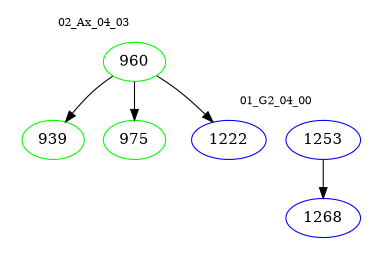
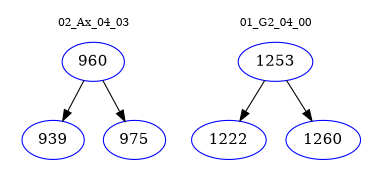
(135, 62) -> (93, 62)
(190, 100) -> (255, 96)
(53, 140) -> (53, 140)
(135, 140) -> (135, 140)
(323, 218) -> (323, 140)
